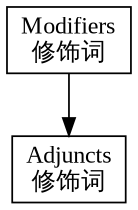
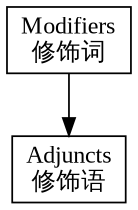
(69, 169) -> (69, 169)
